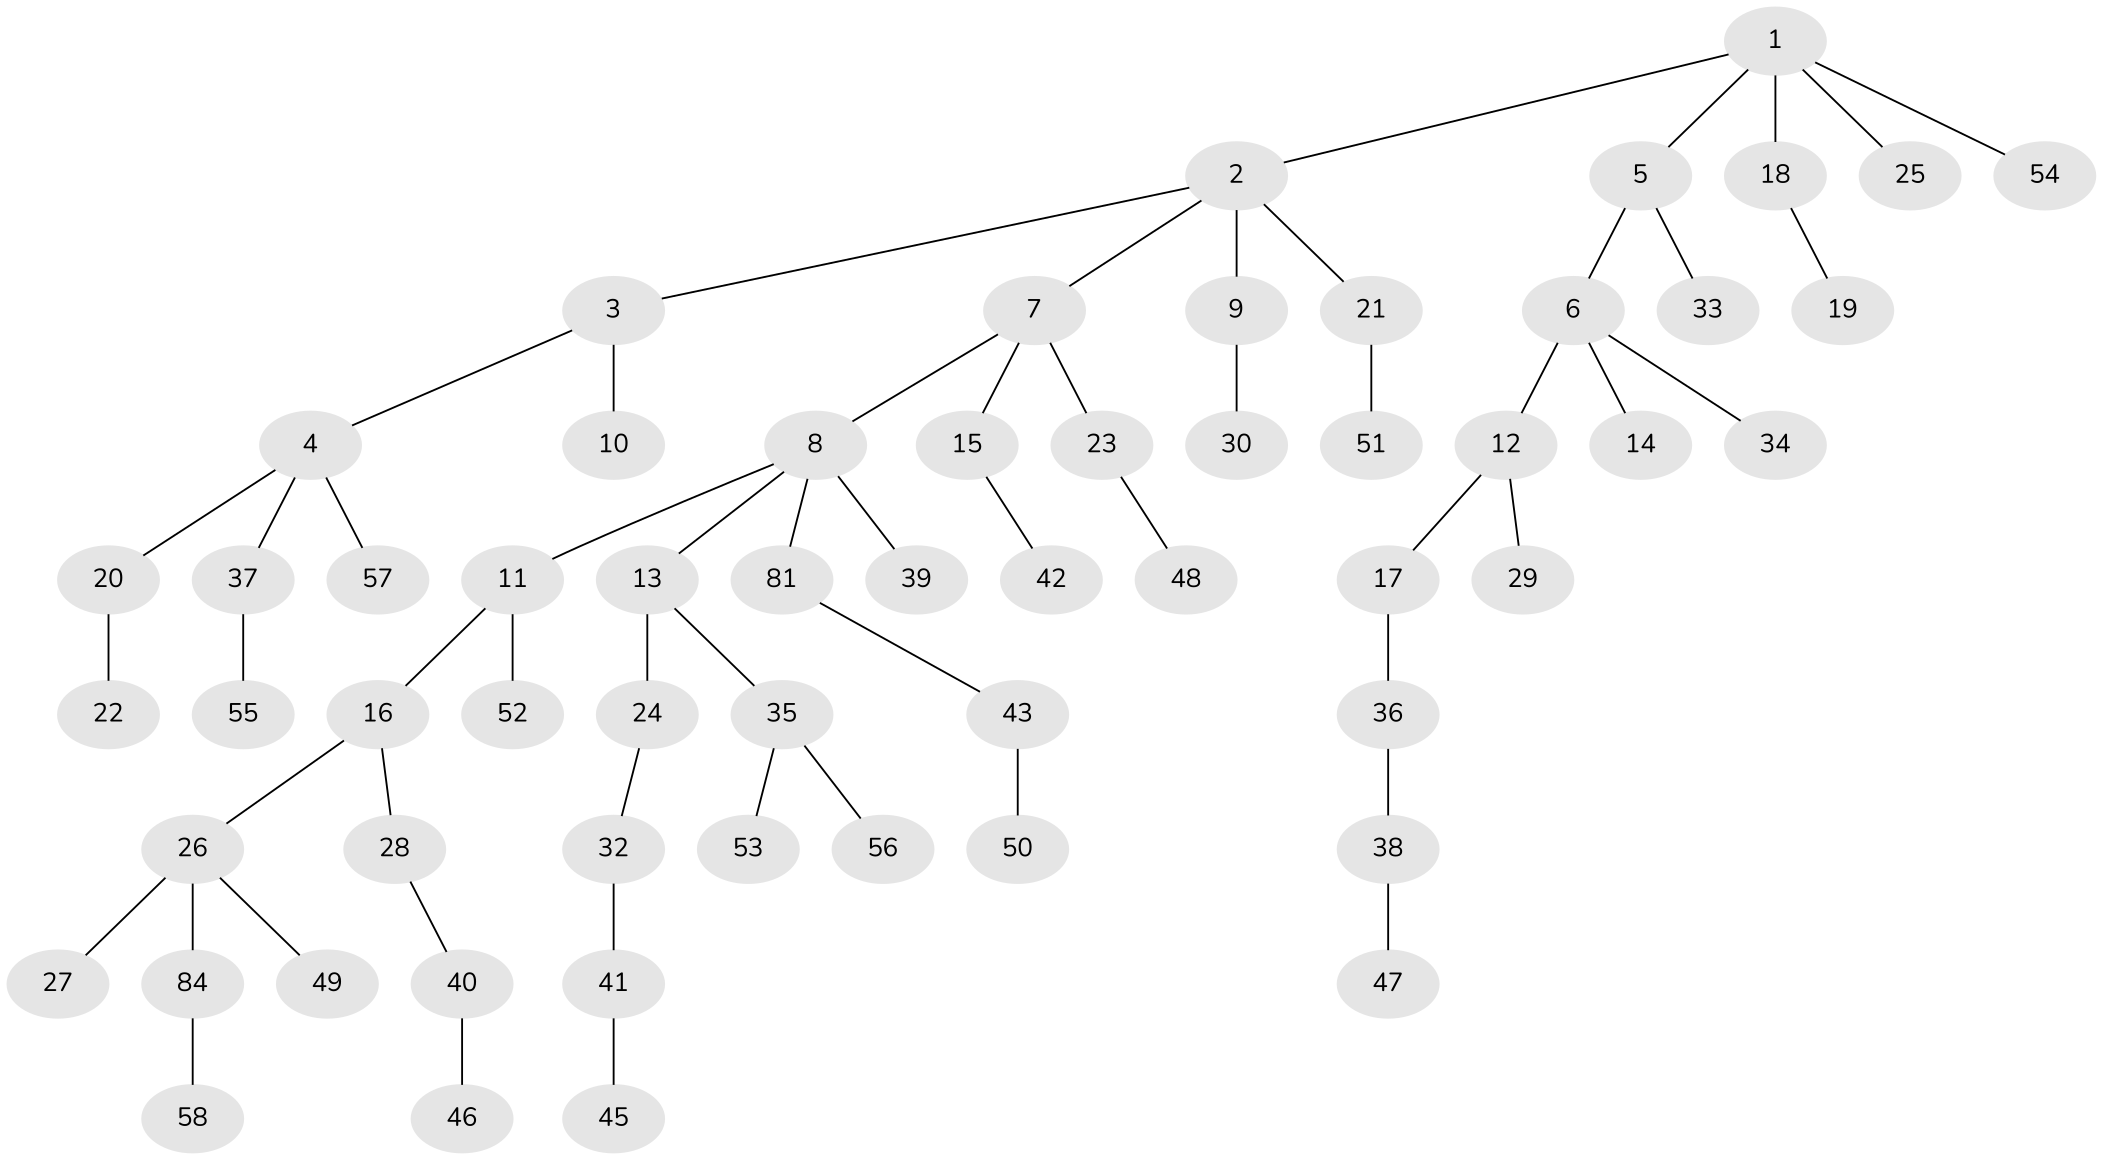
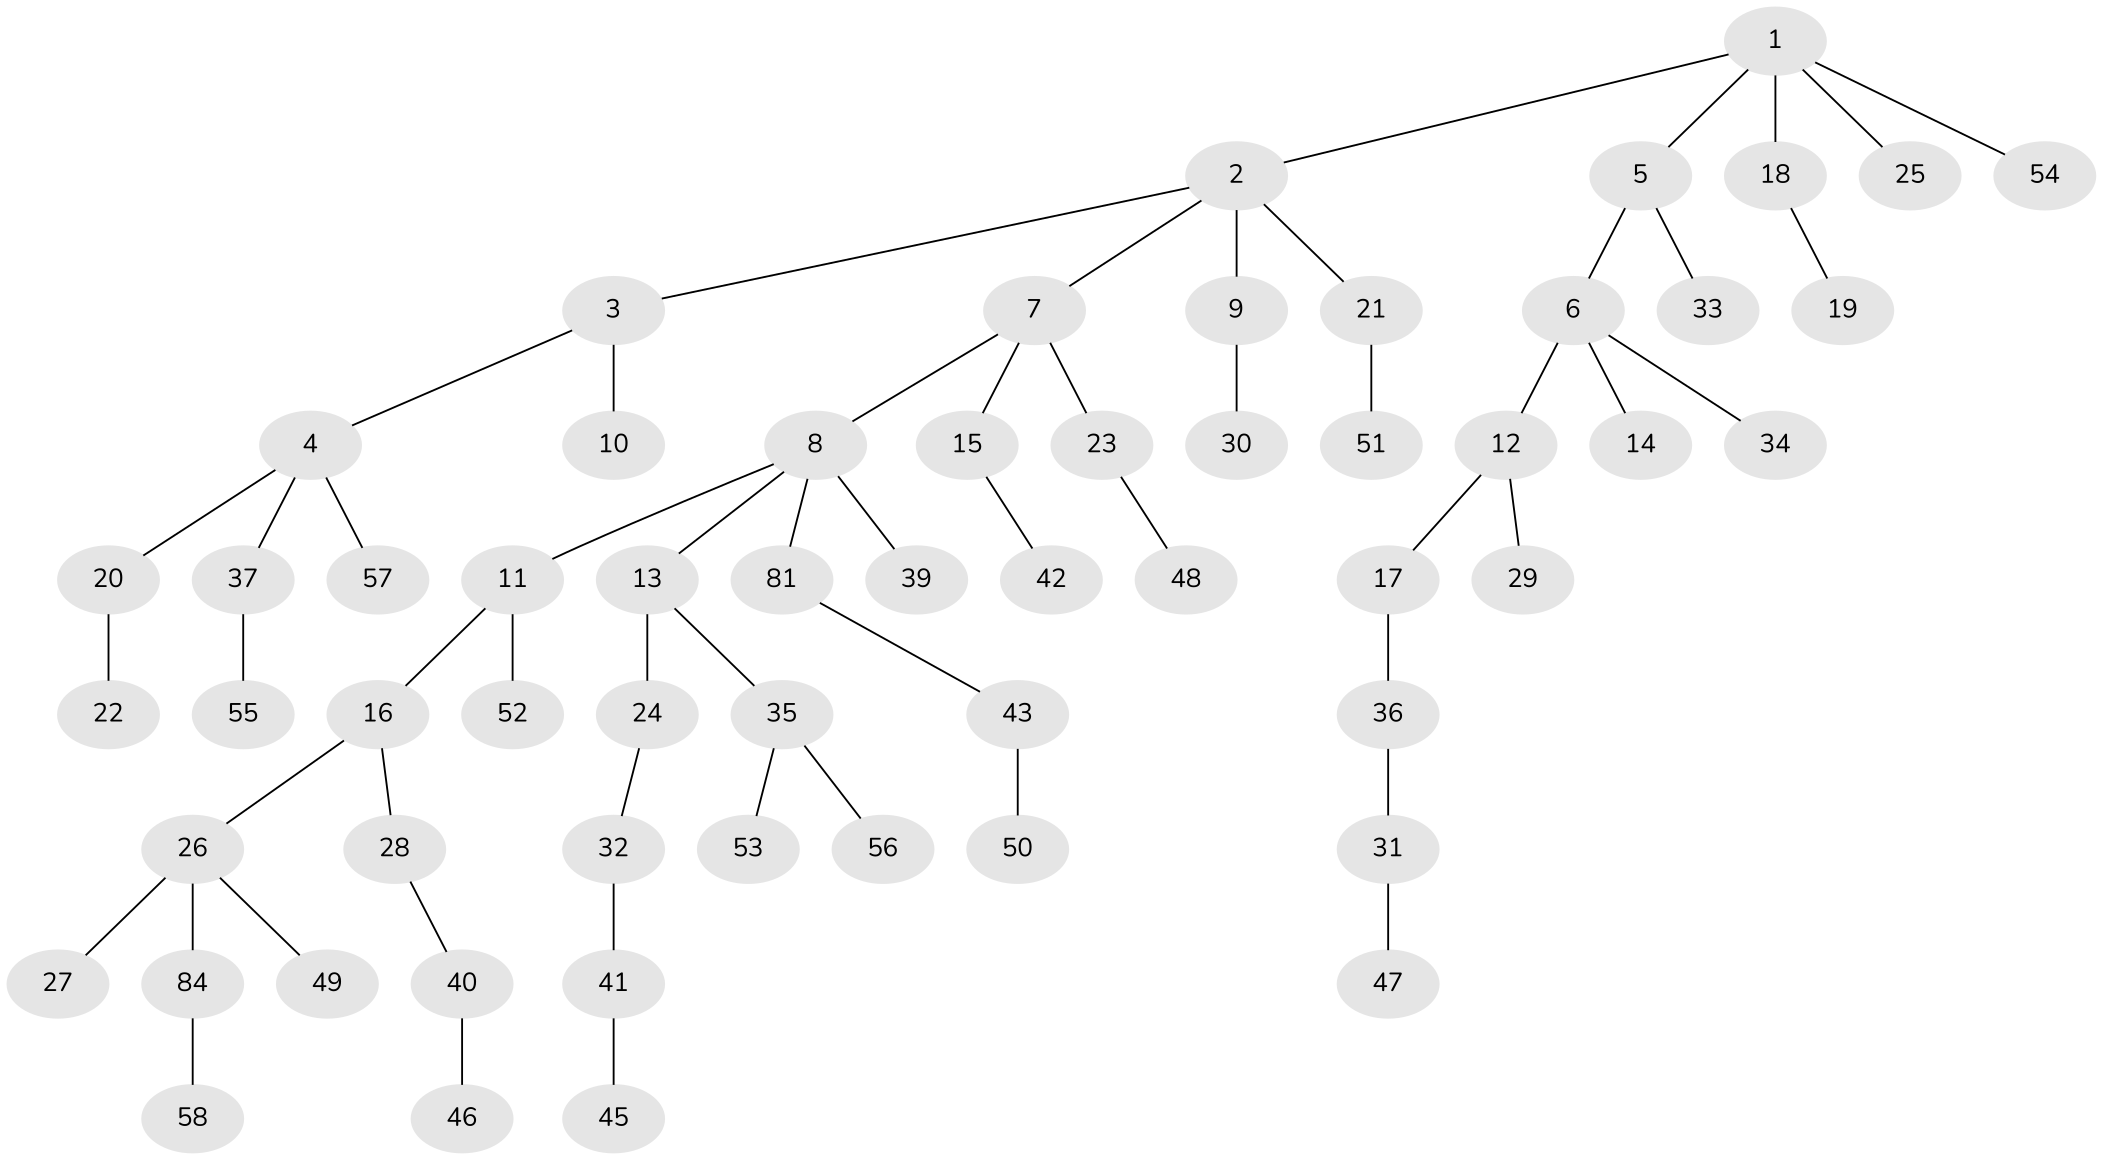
(1388, 849) -> (1388, 849)
